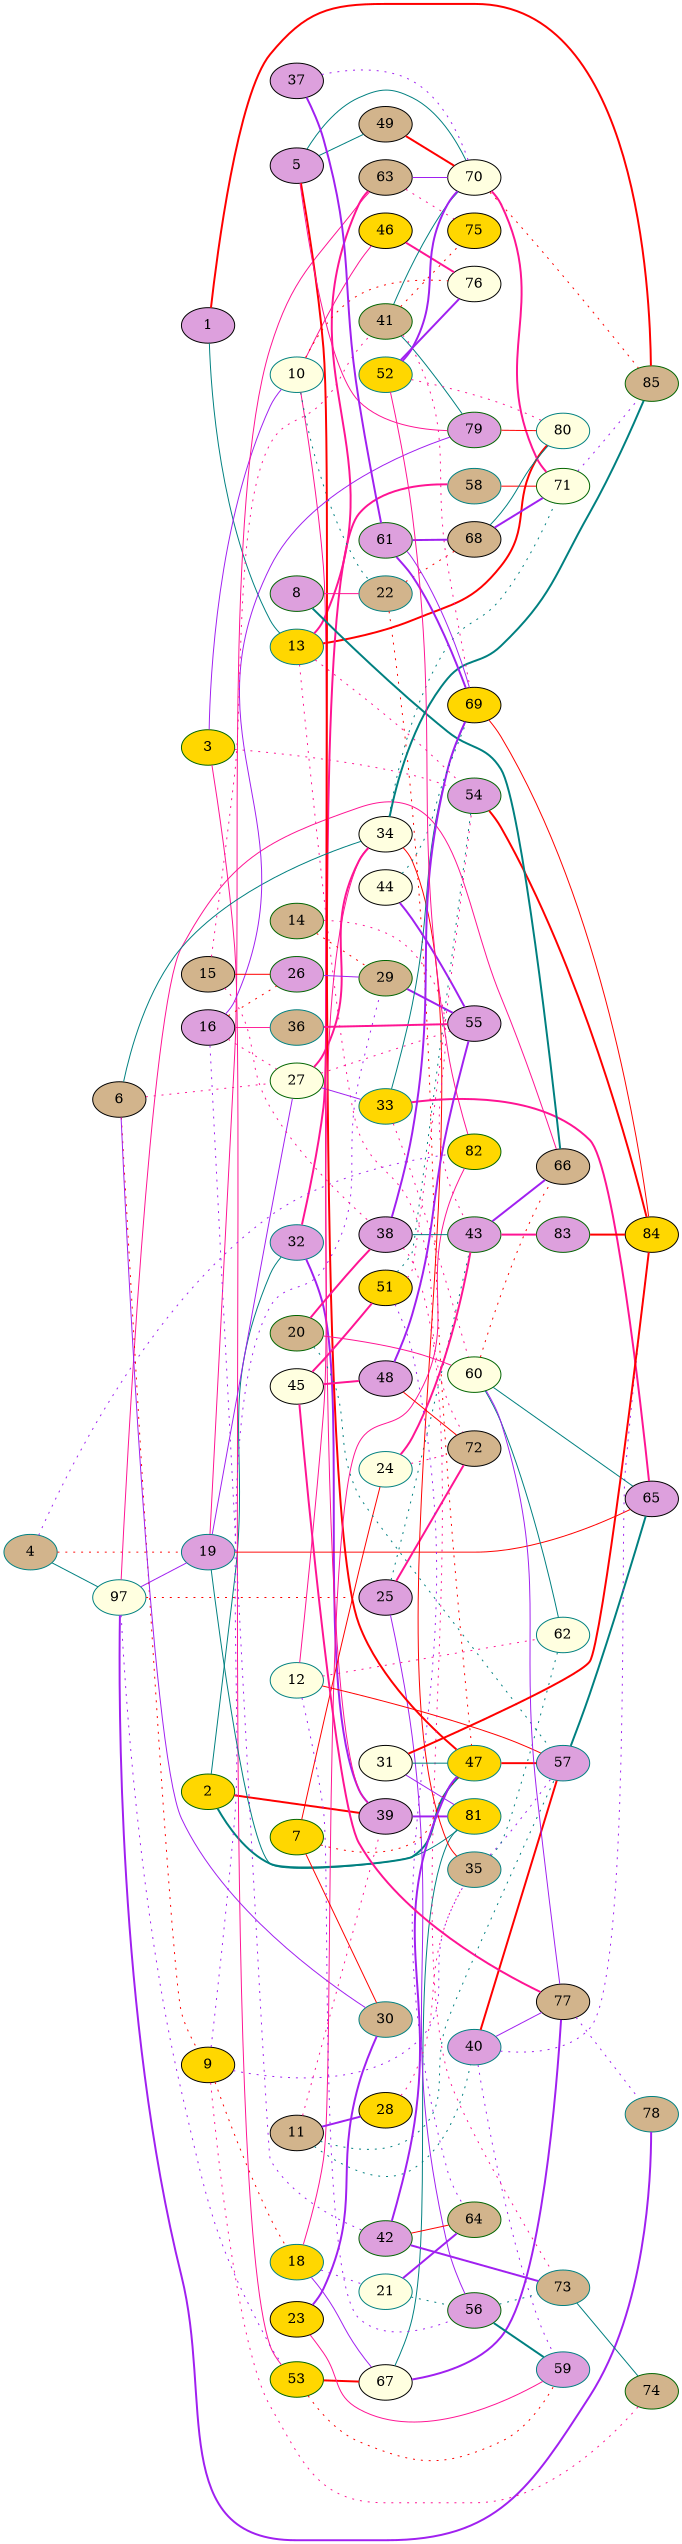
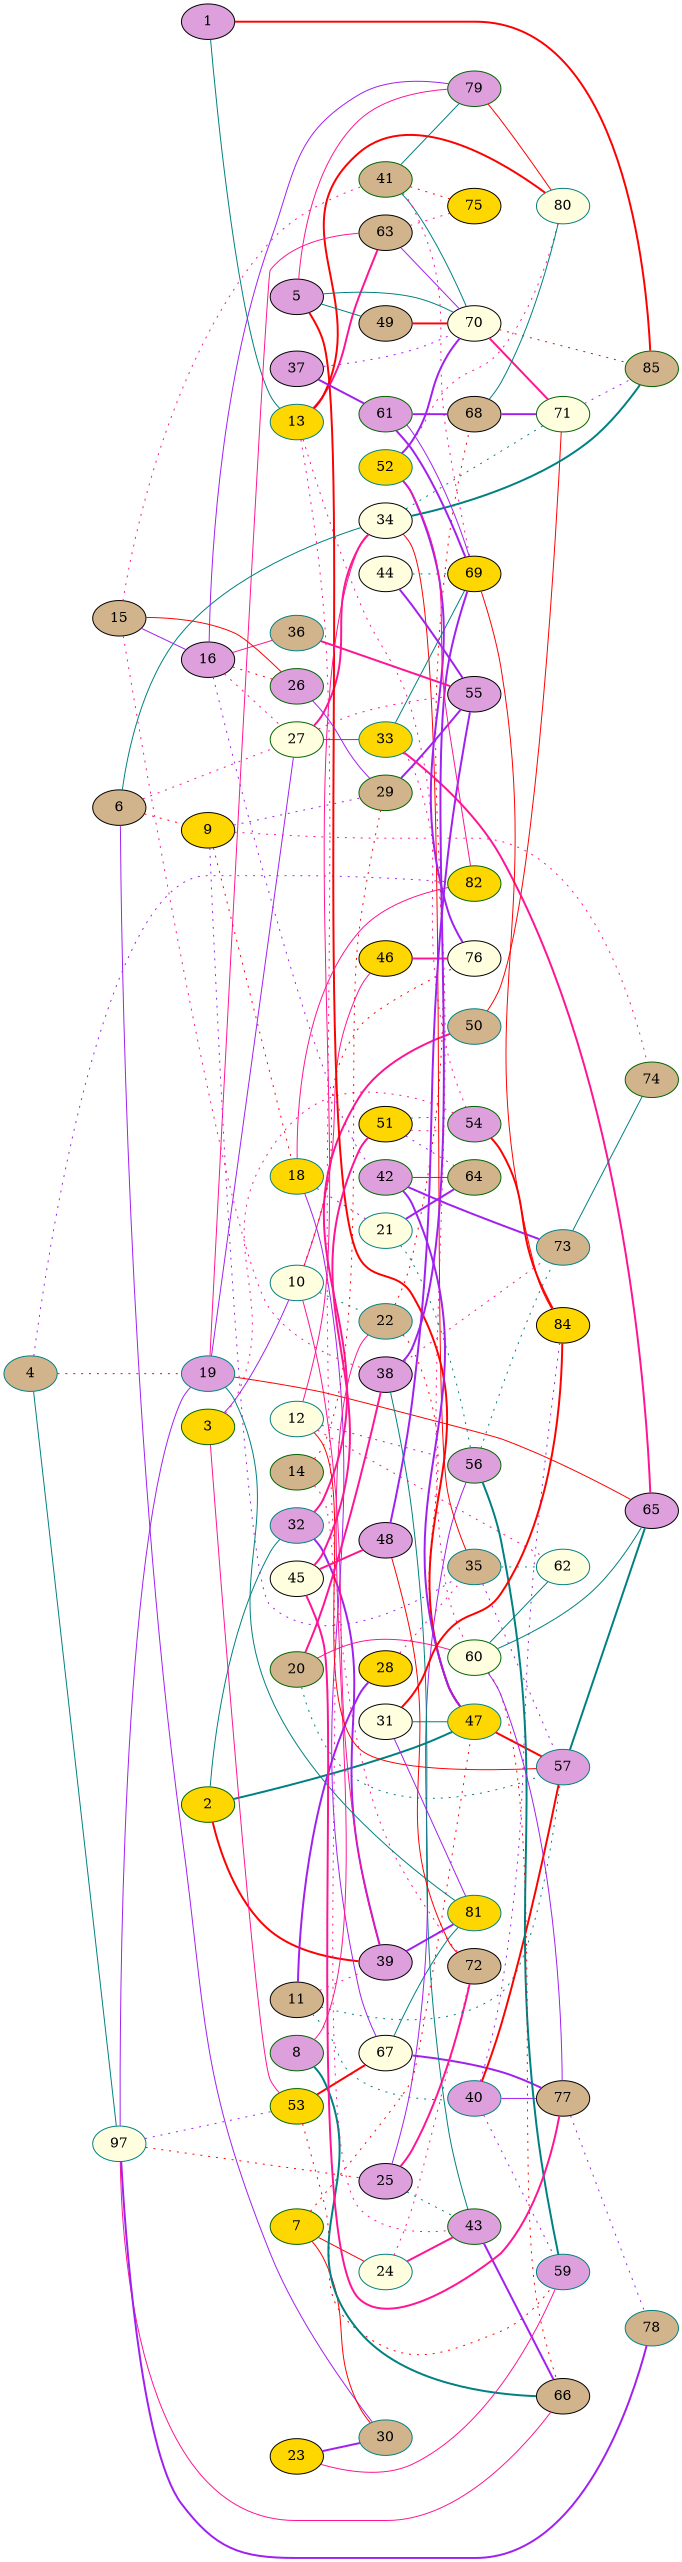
(474, 486) -> (474, 1027)
none -> (164, 639)
(563, 1235) -> none
